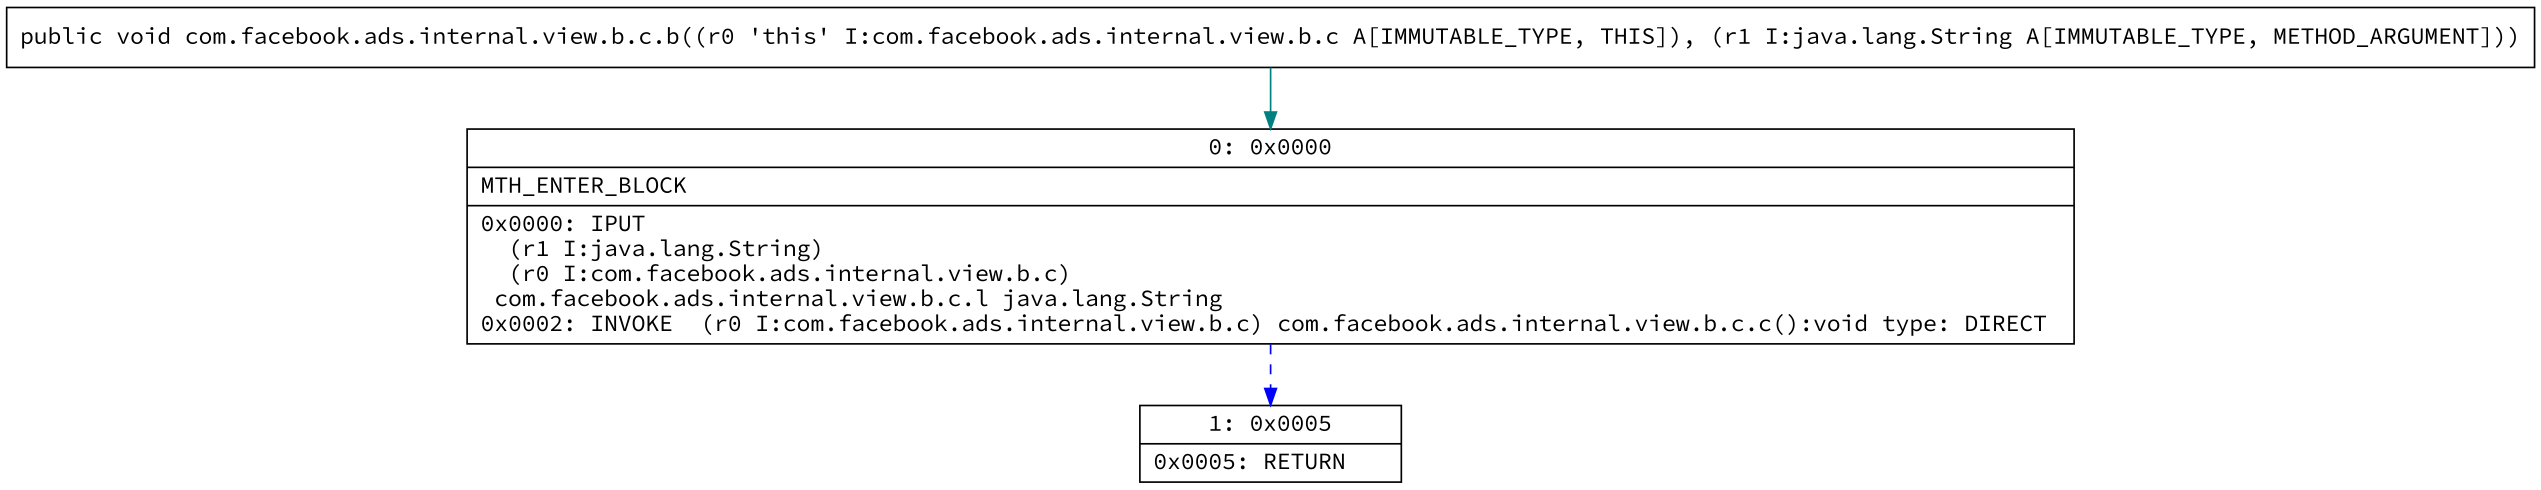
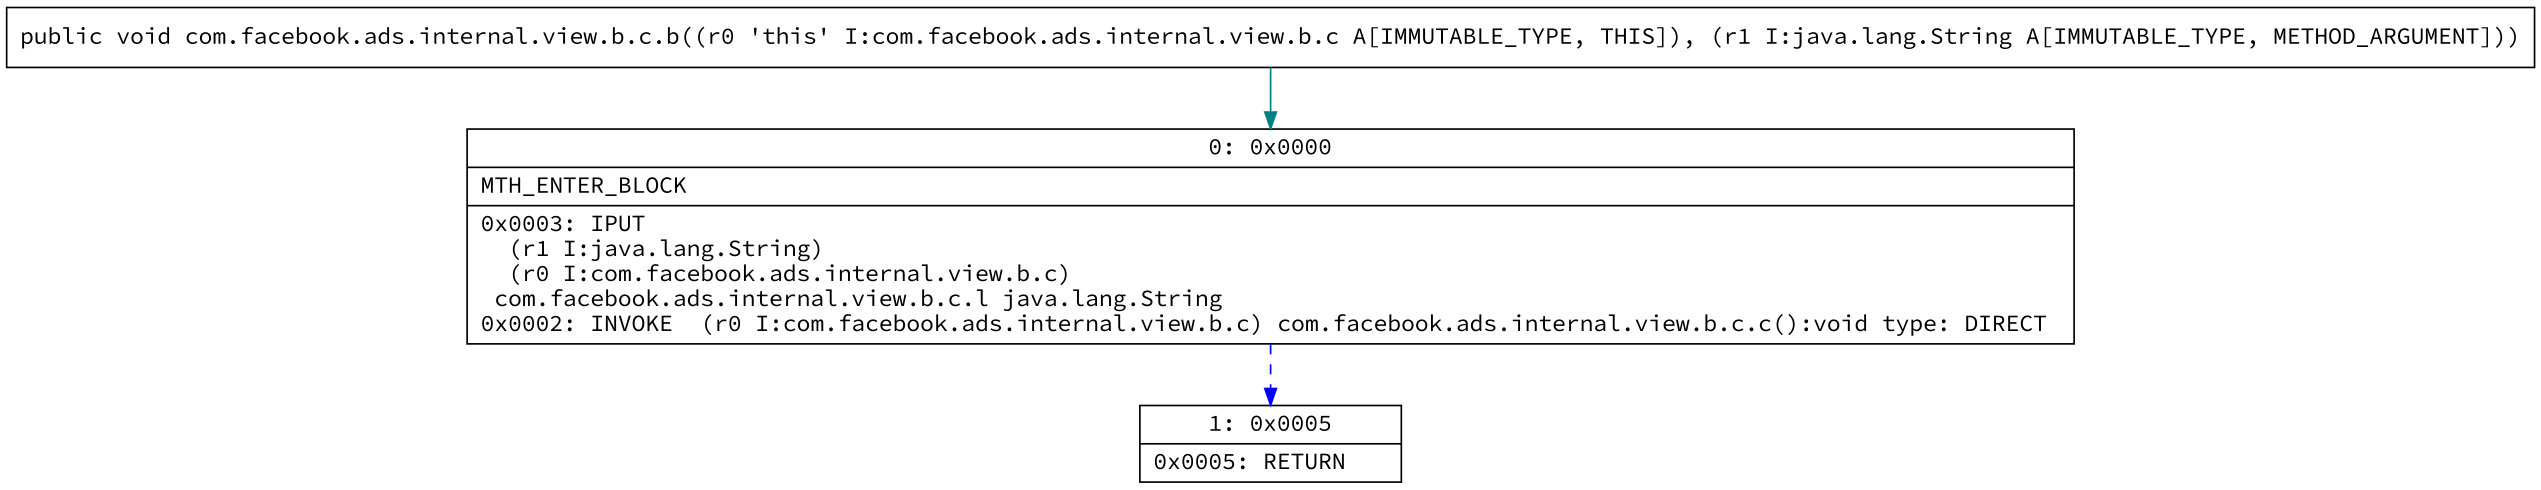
(577, 224) -> (577, 224)
